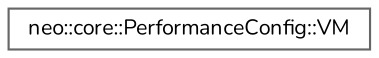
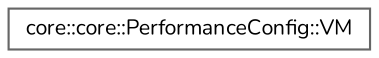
(189, 29) -> (189, 29)
